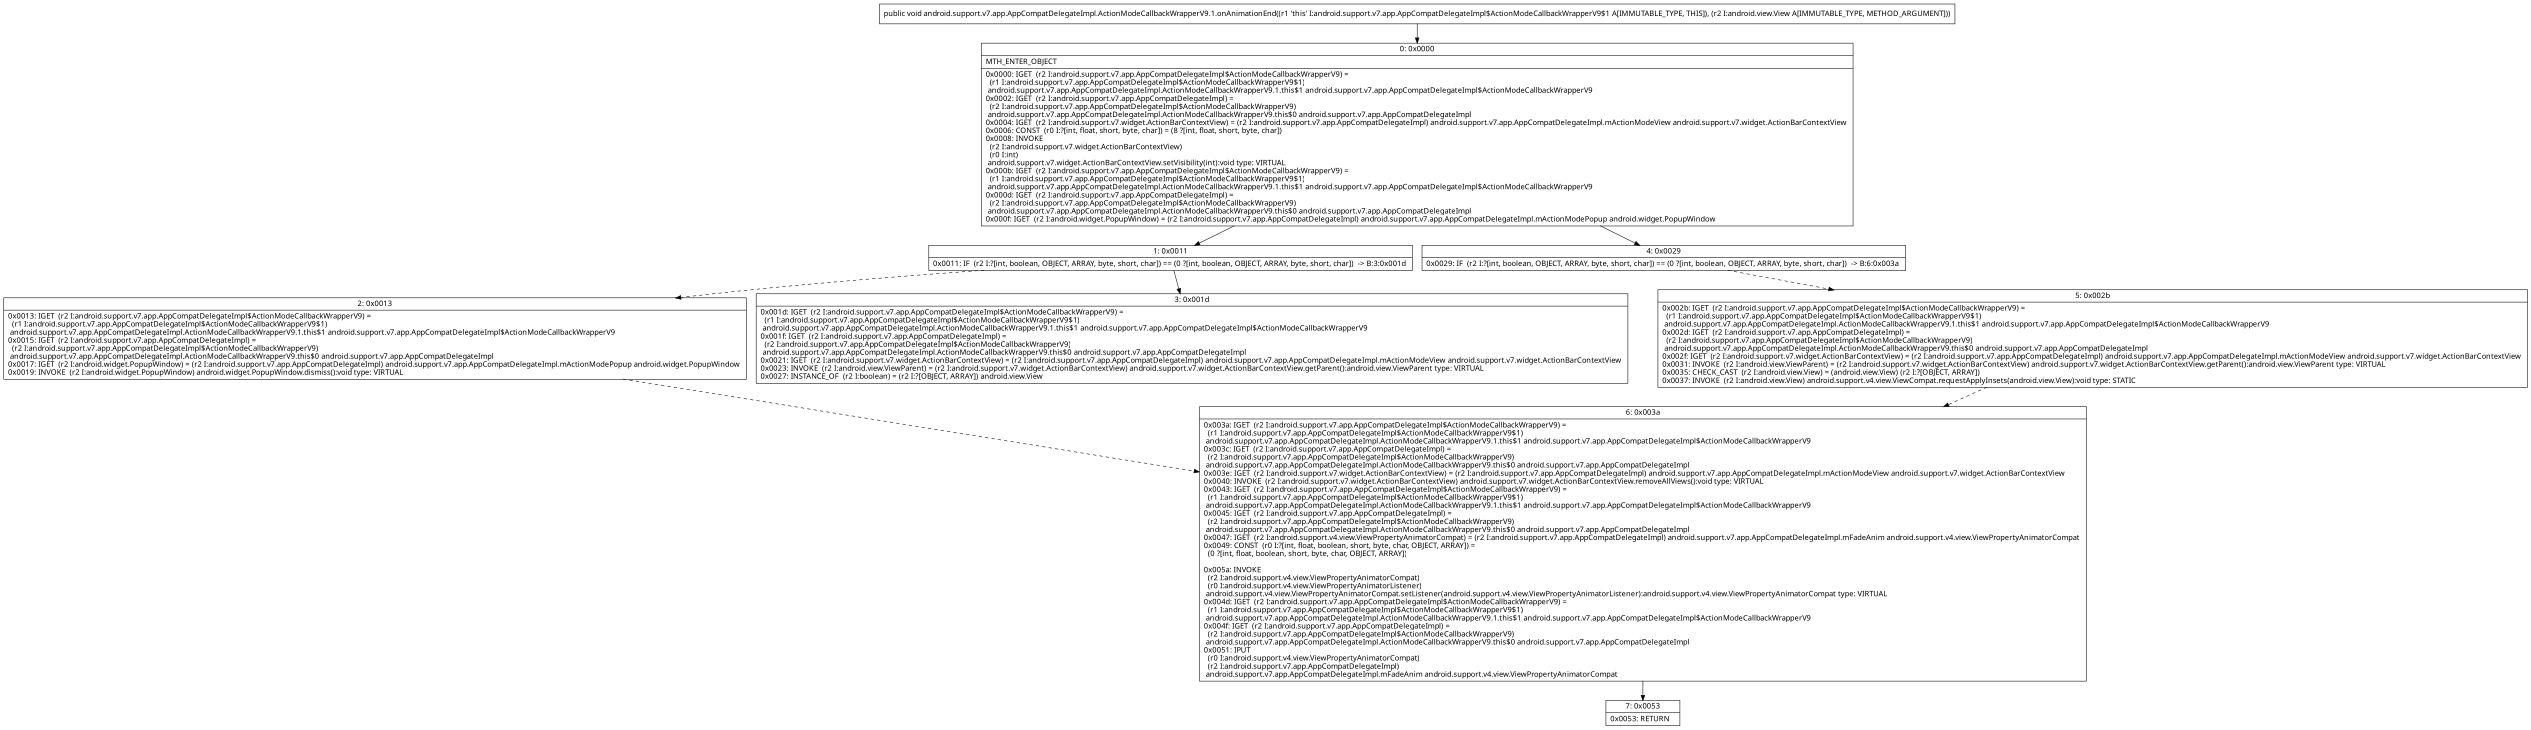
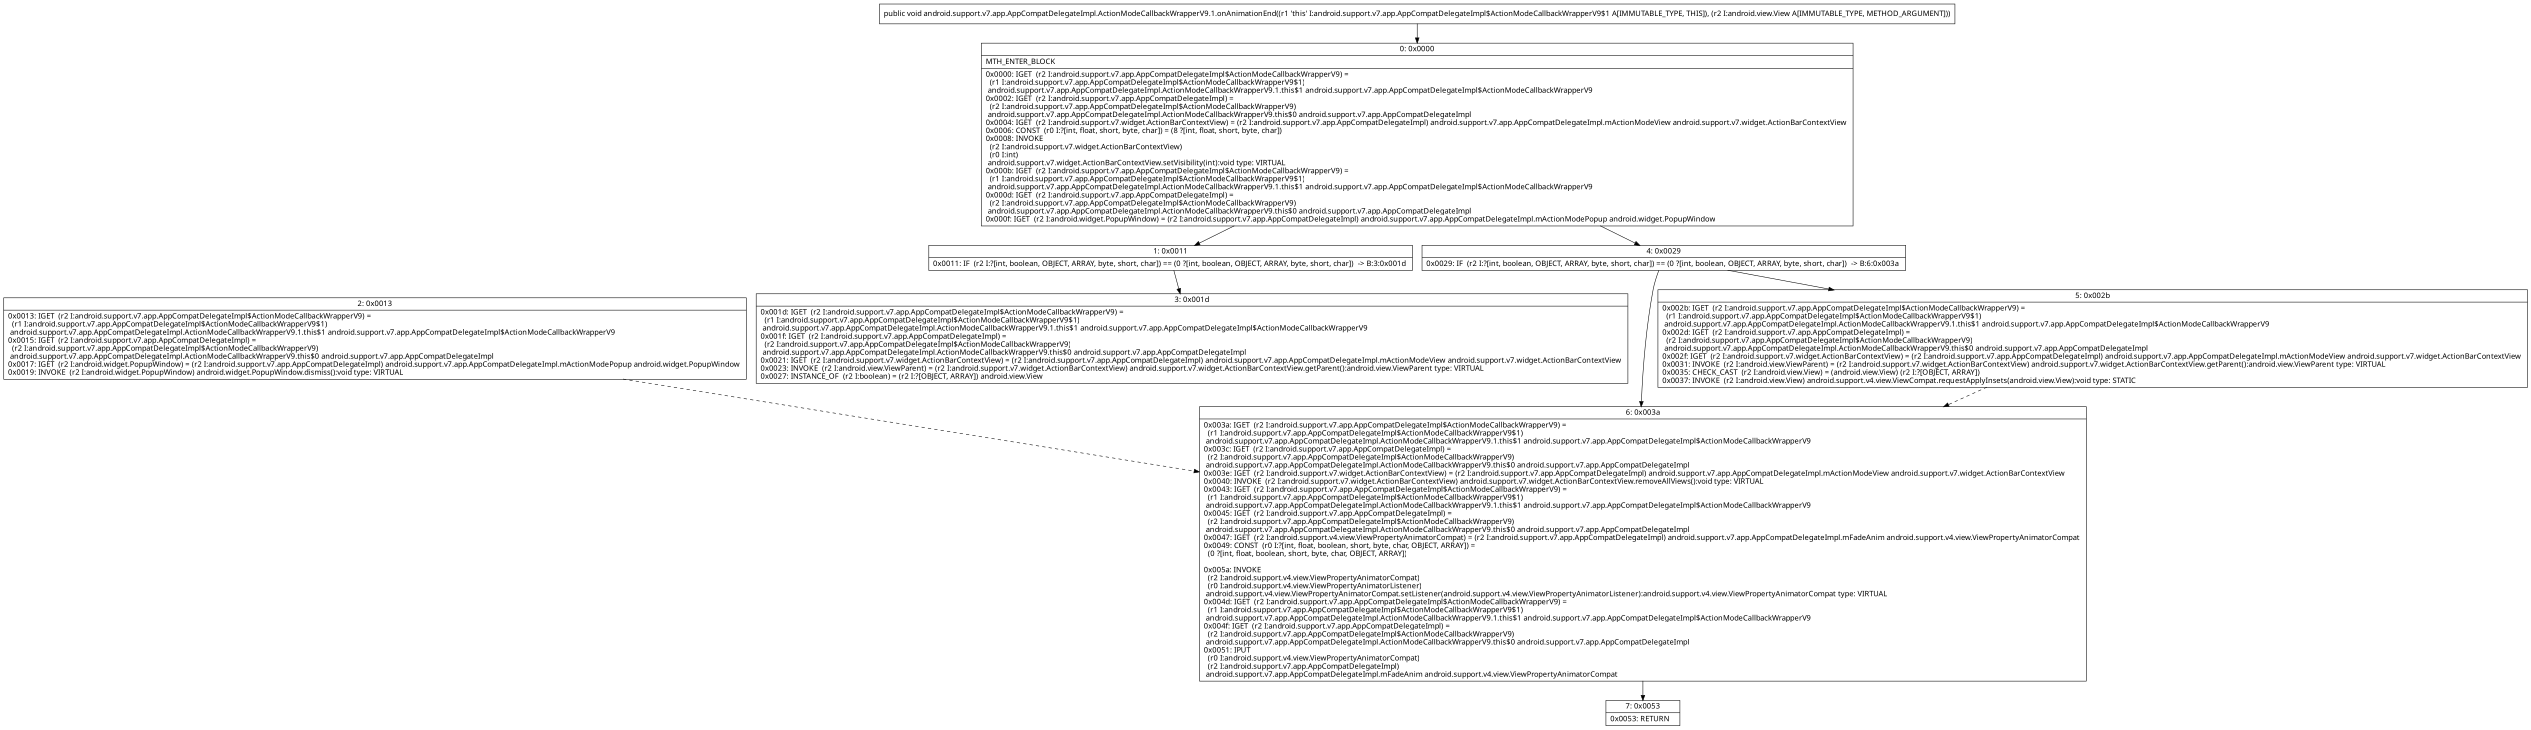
(1021, 62) -> (1020, 62)
(1778, 280) -> (1778, 280)
(833, 282) -> none
none -> (1646, 335)
